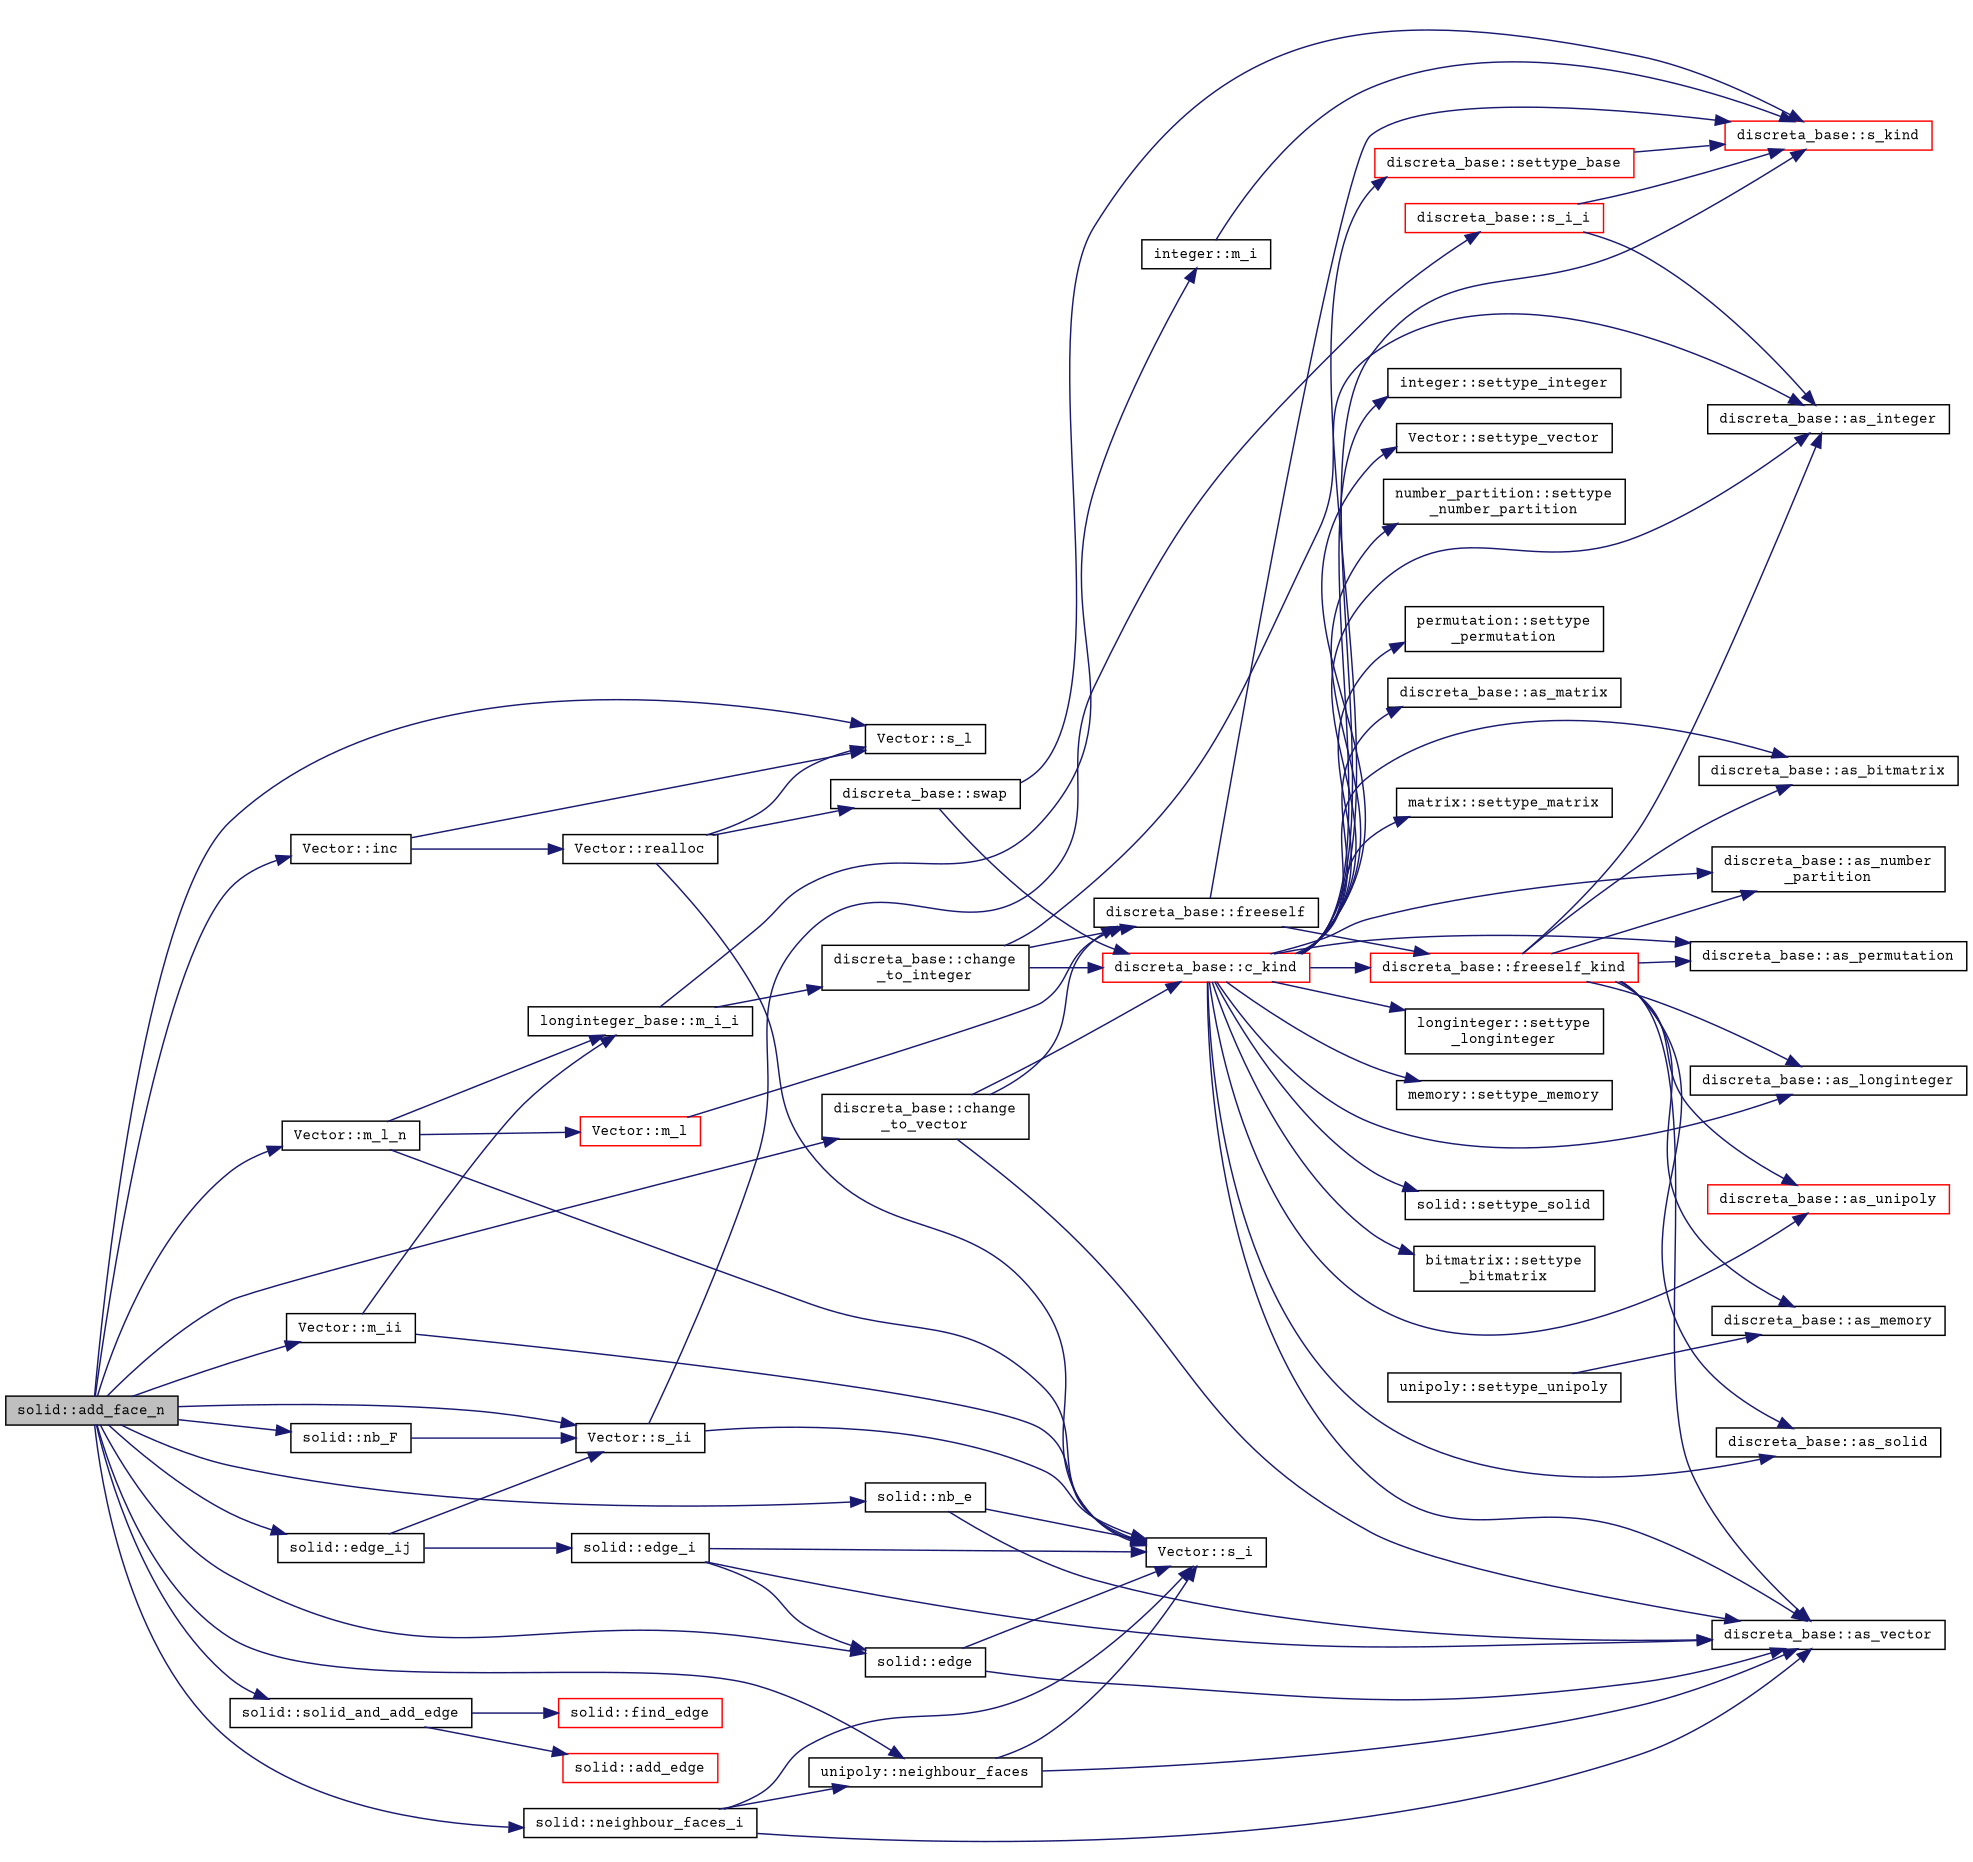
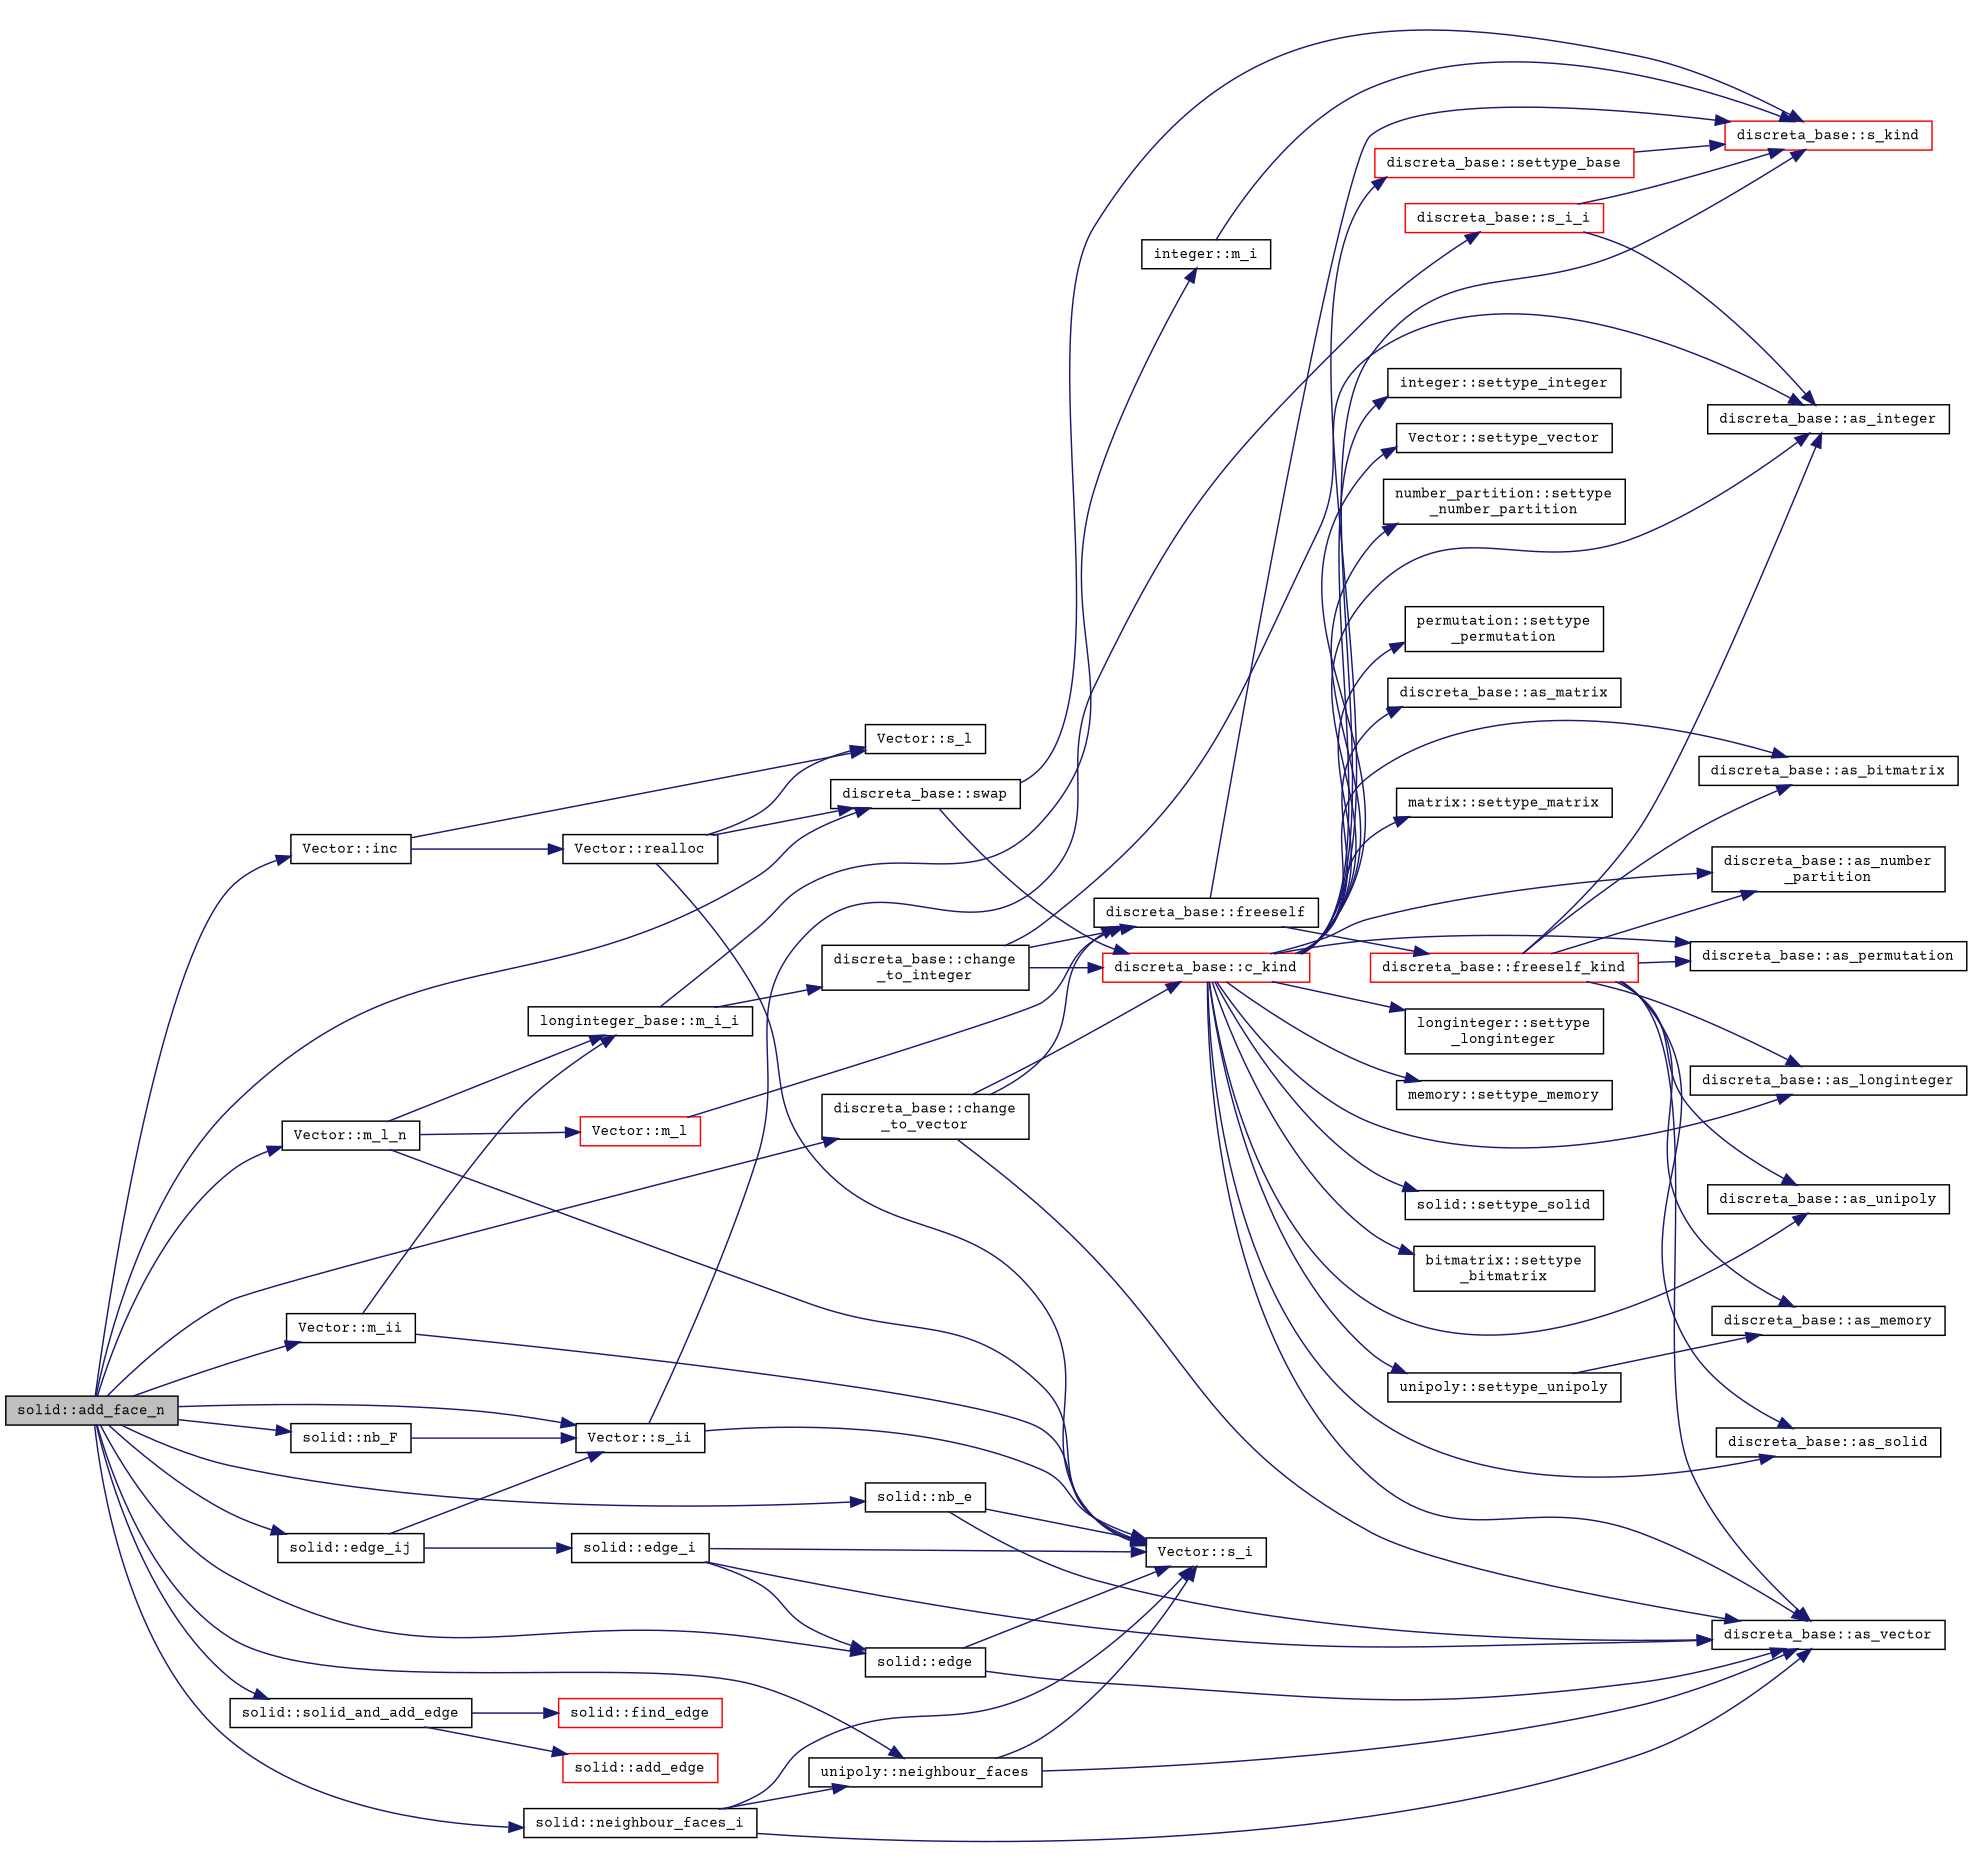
(252, 806) -> (387, 1004)
(1333, 968) -> (1264, 1194)
(1829, 1199) -> (1829, 1199)
